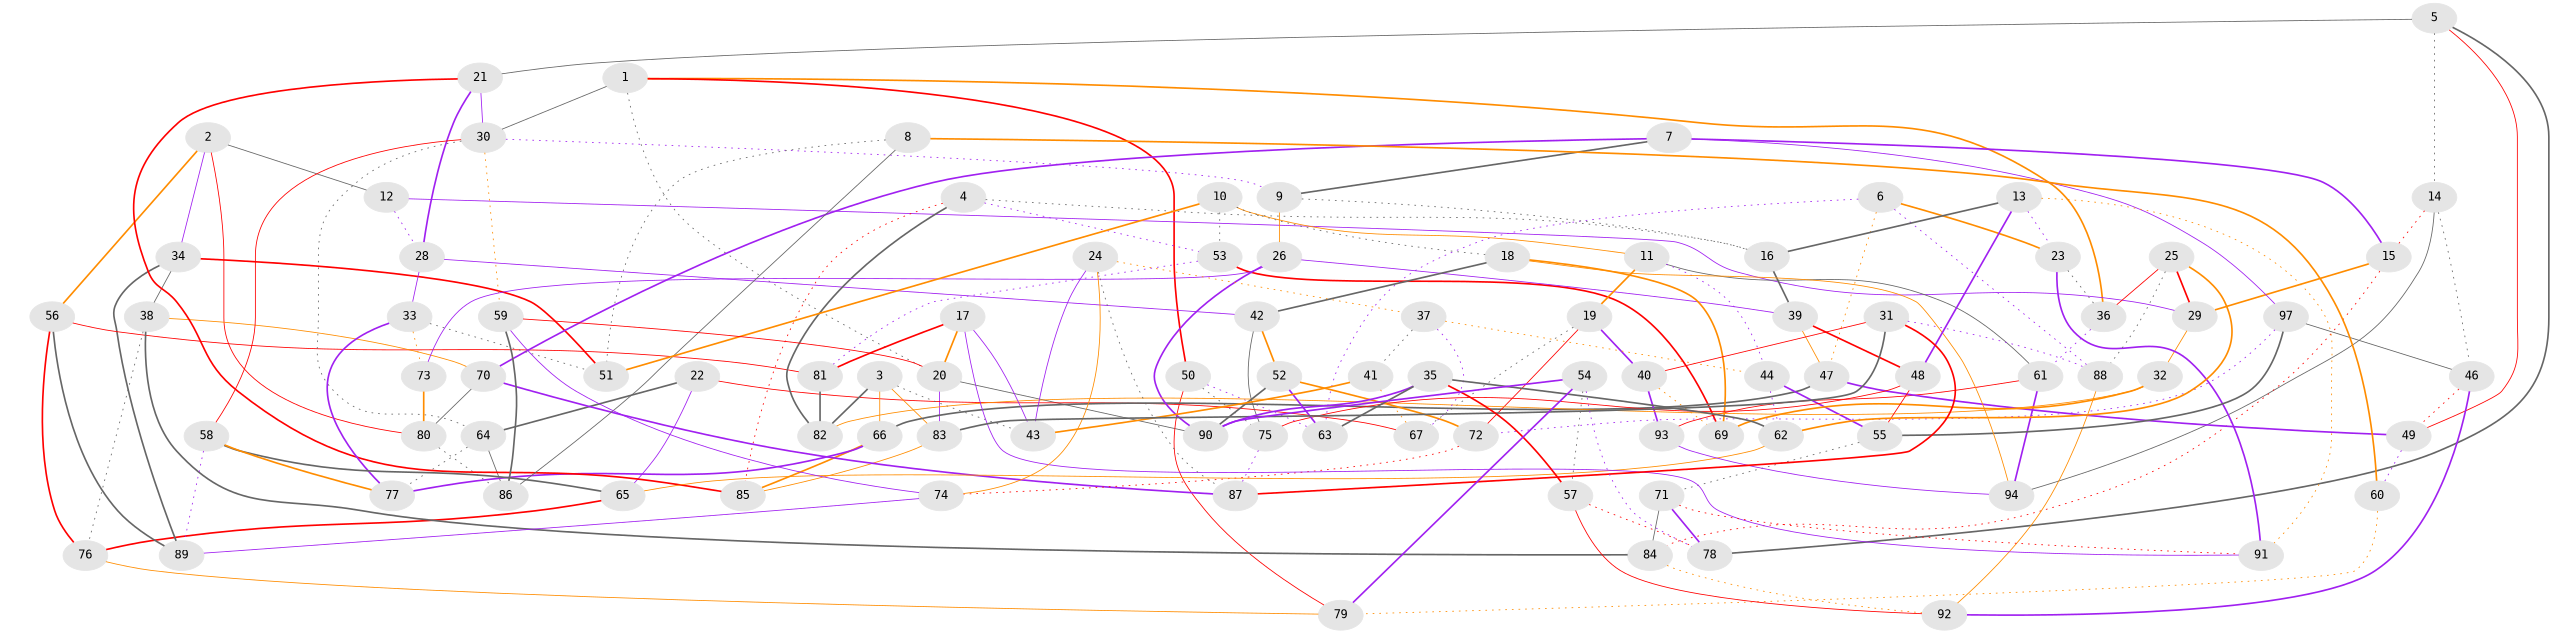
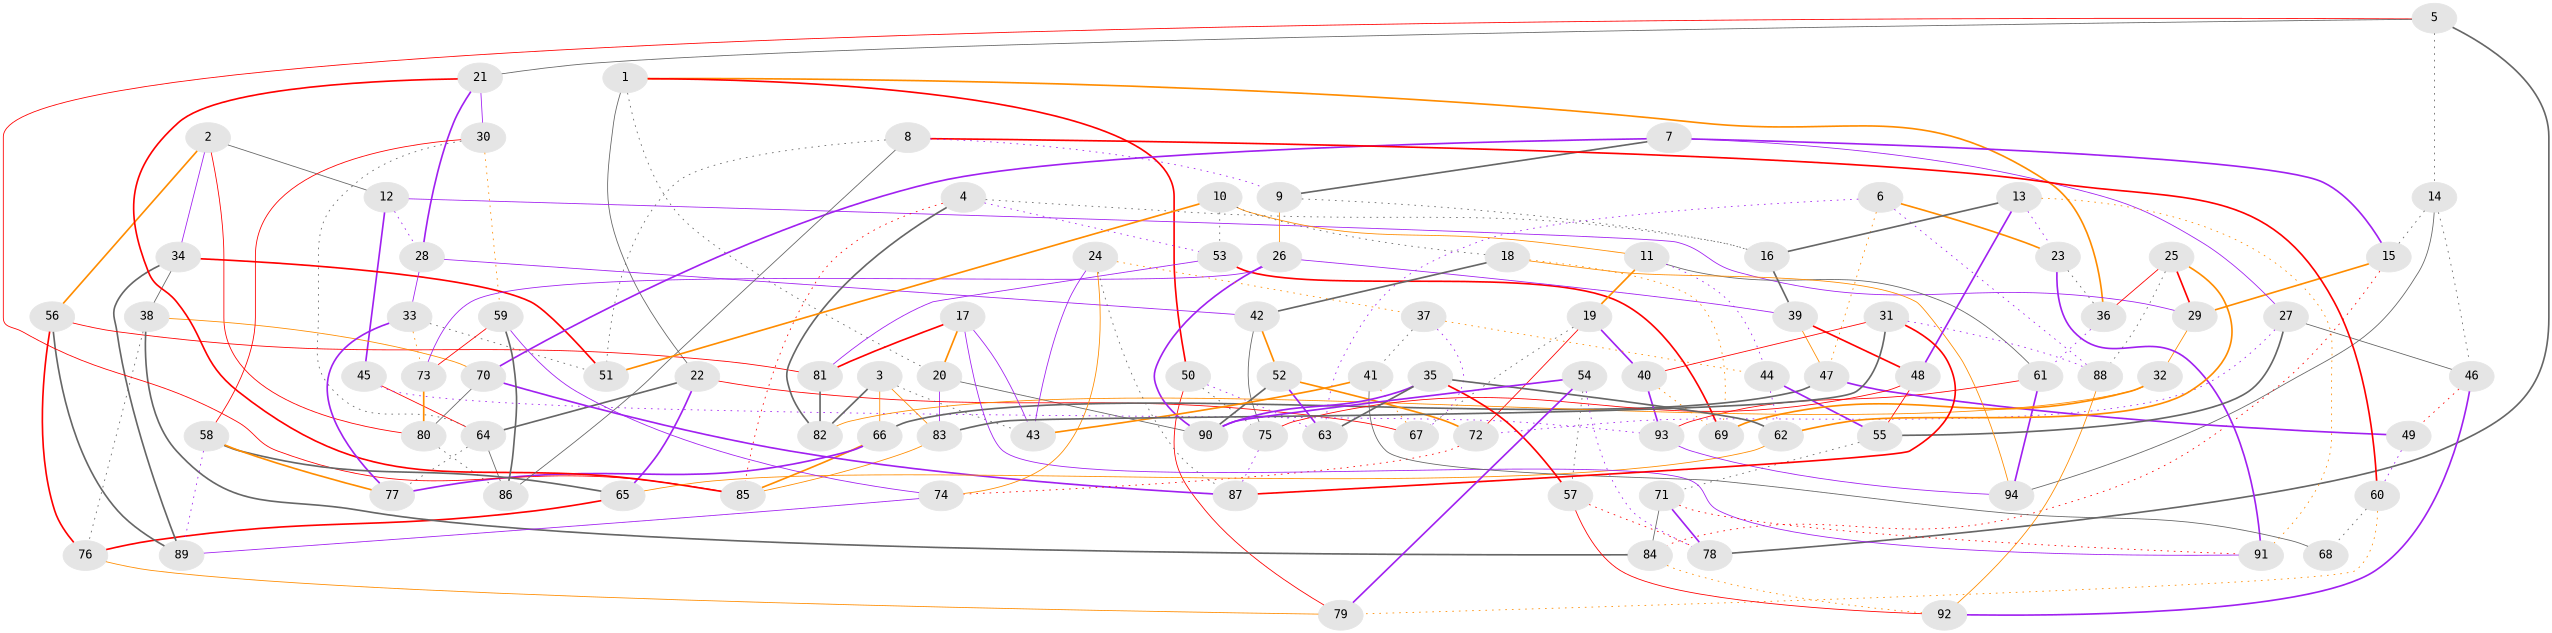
(554, 108) -> (616, 237)
(866, 154) -> (1098, 152)
(1746, 159) -> (1746, 159)
(2412, 227) -> (2412, 227)
(2517, 242) -> (733, 42)
(1677, 289) -> (1677, 289)
(1007, 290) -> (1007, 290)
(2286, 317) -> (2286, 317)
(724, 335) -> (466, 344)
none -> (364, 376)
(667, 440) -> (667, 440)
none -> (2326, 556)
